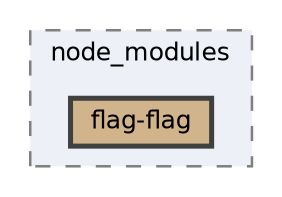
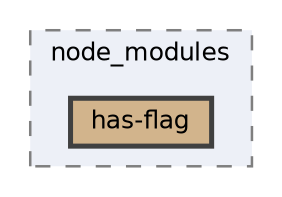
(141, 122) -> (141, 122)
